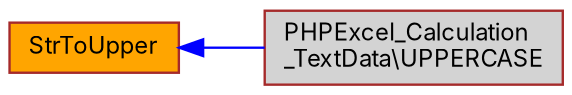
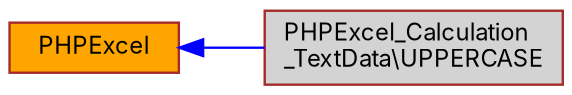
(94, 48) -> (94, 48)
